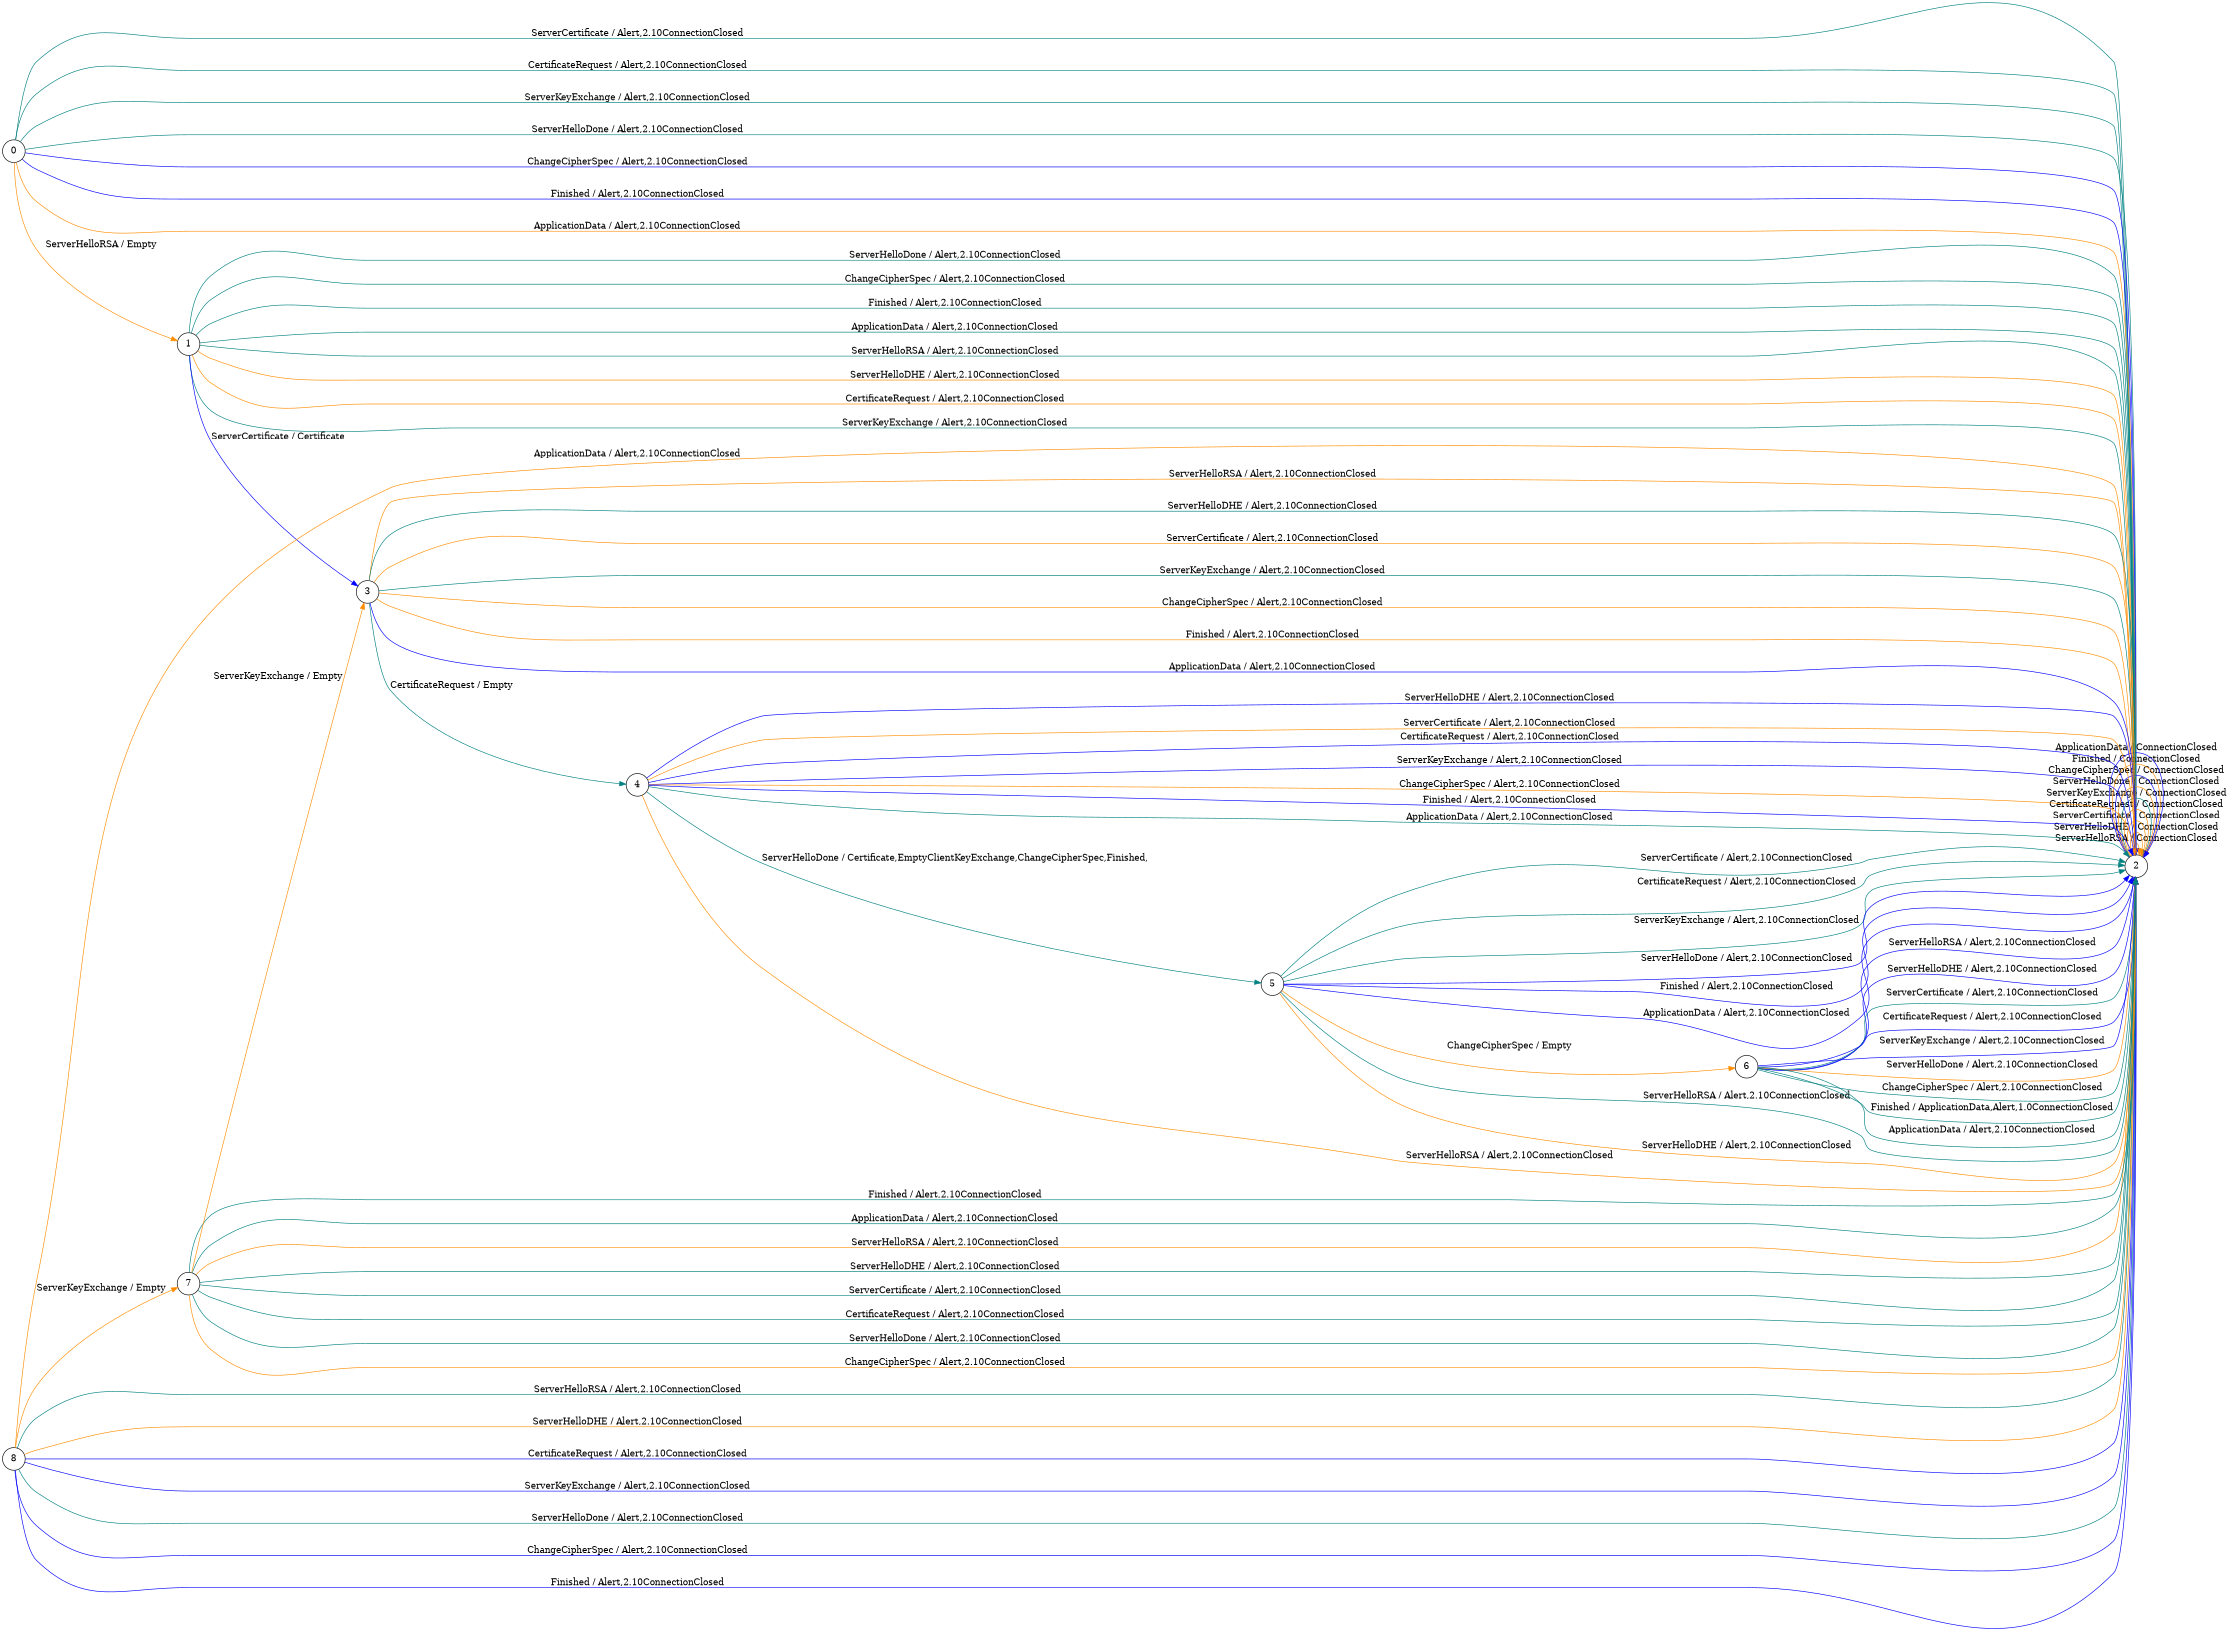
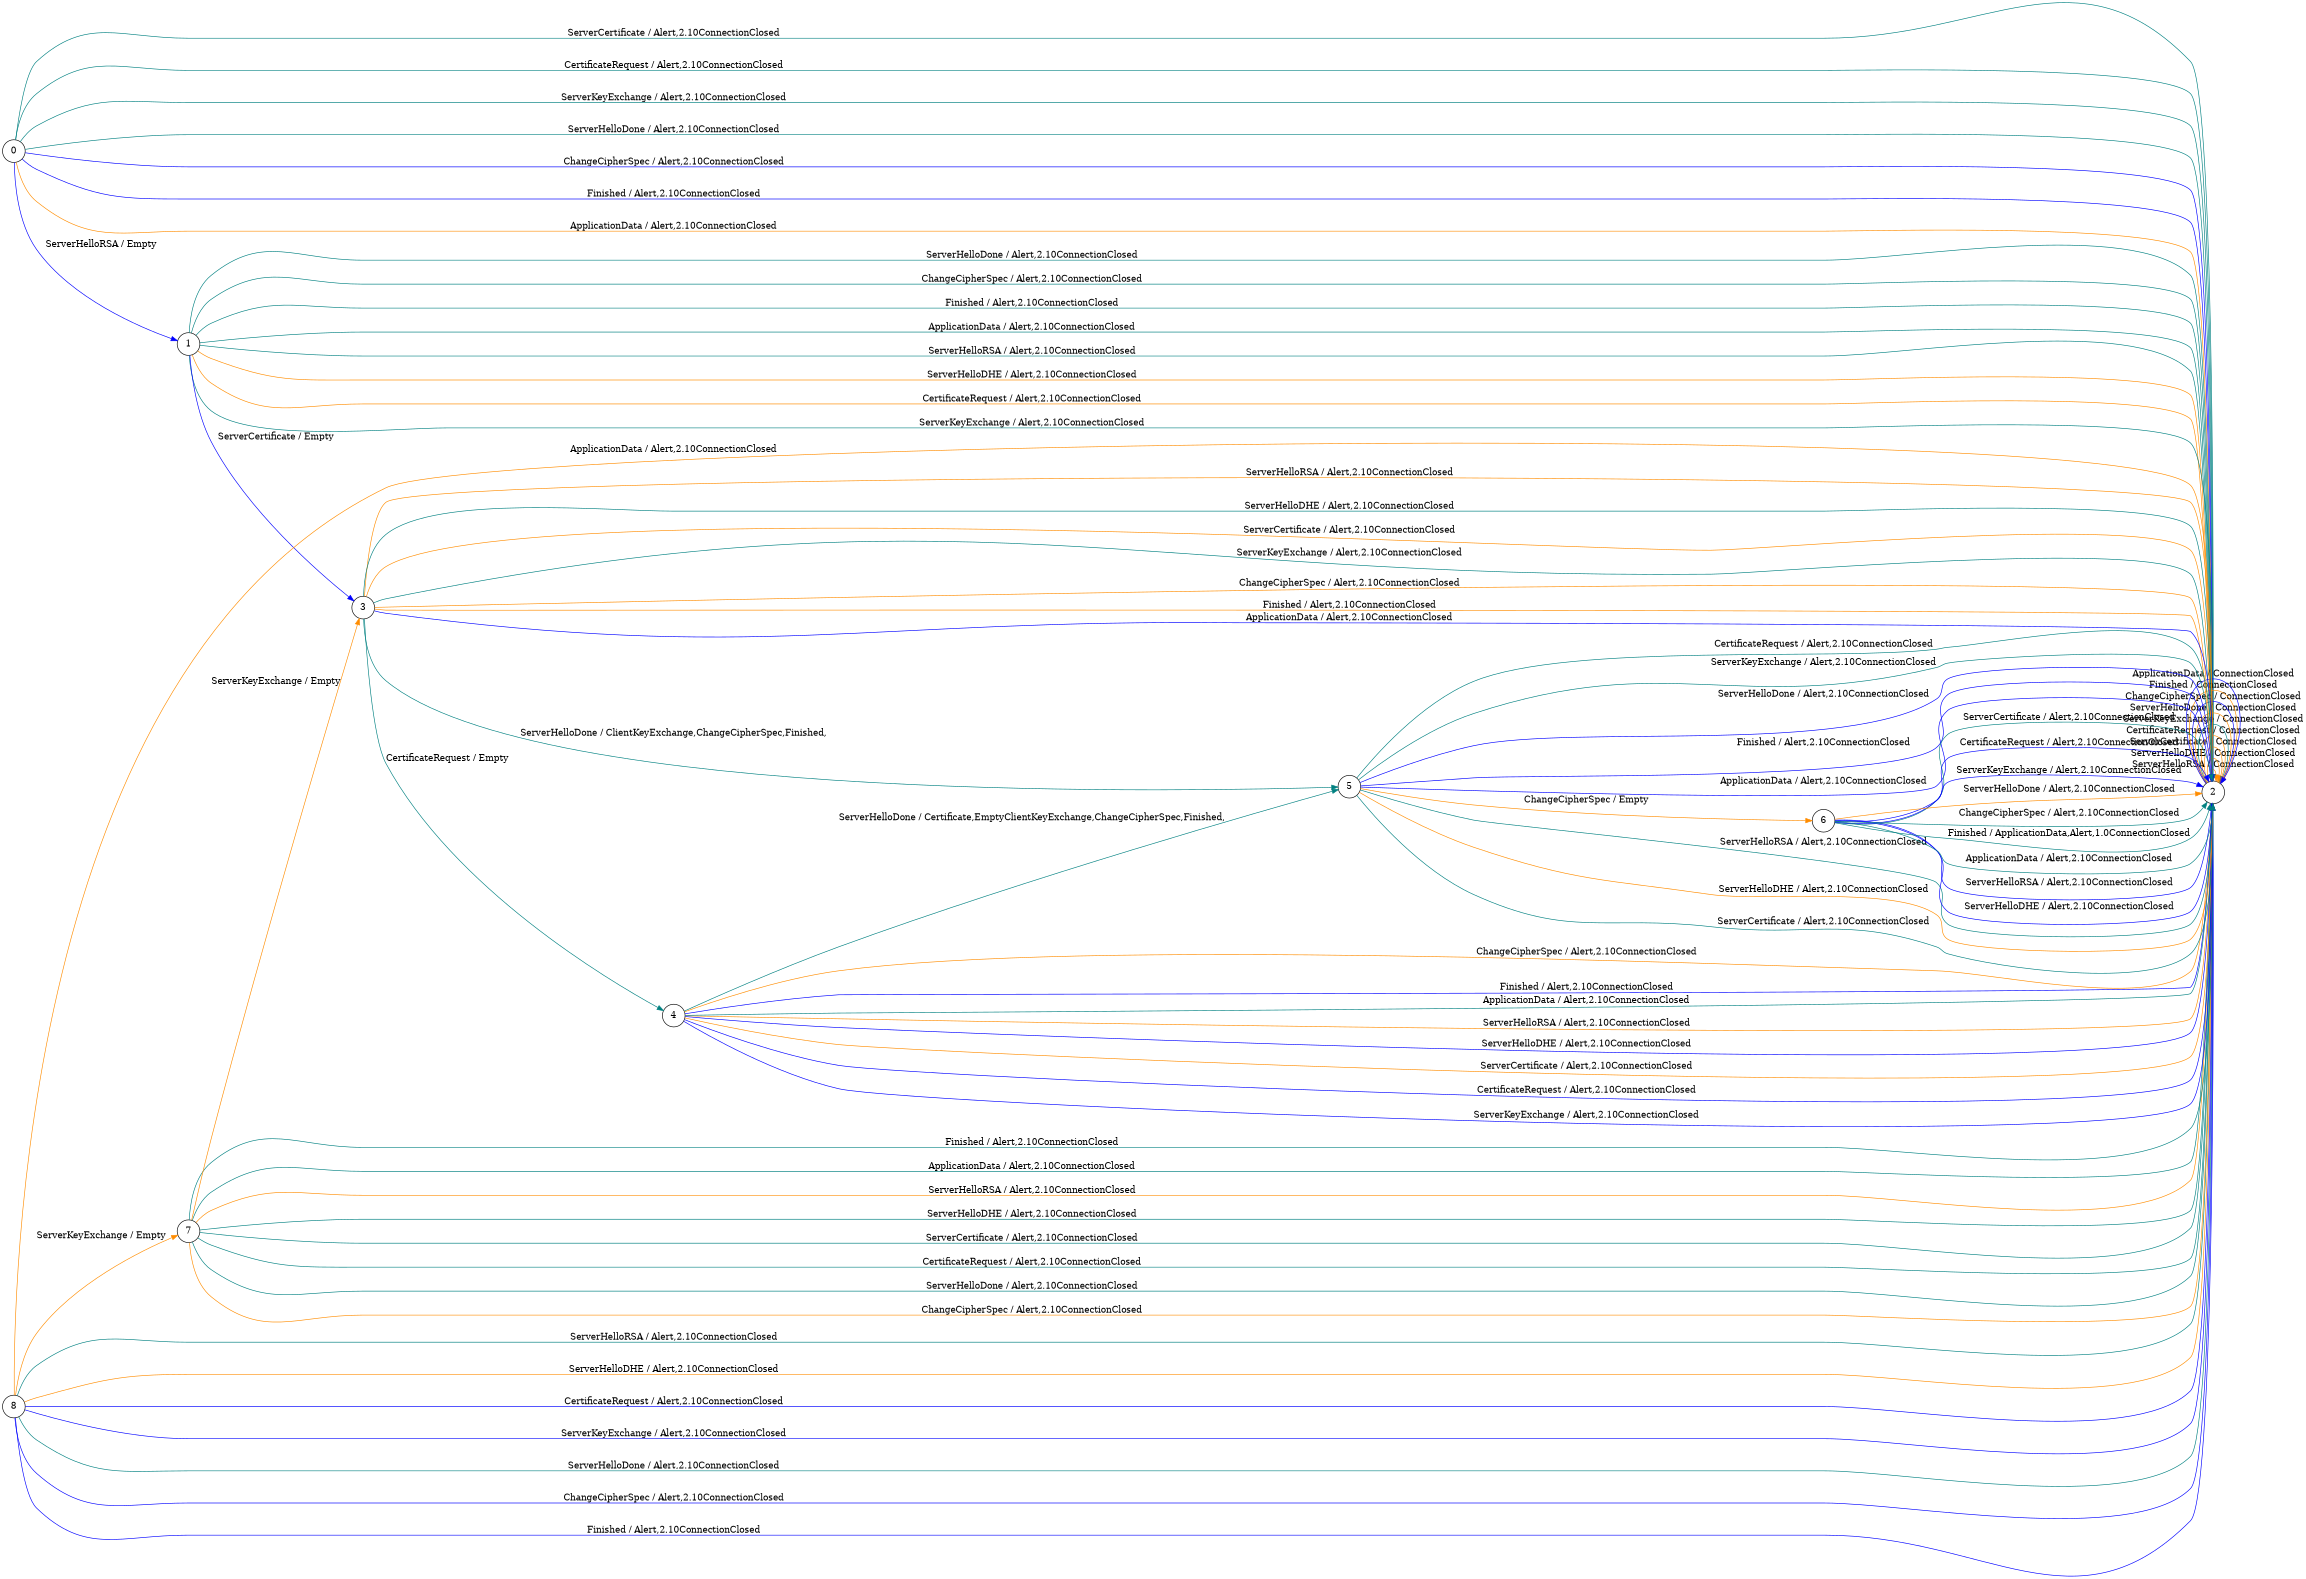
(61, 276) -> (61, 276)
(278, 437) -> (276, 437)
none -> (818, 778)
